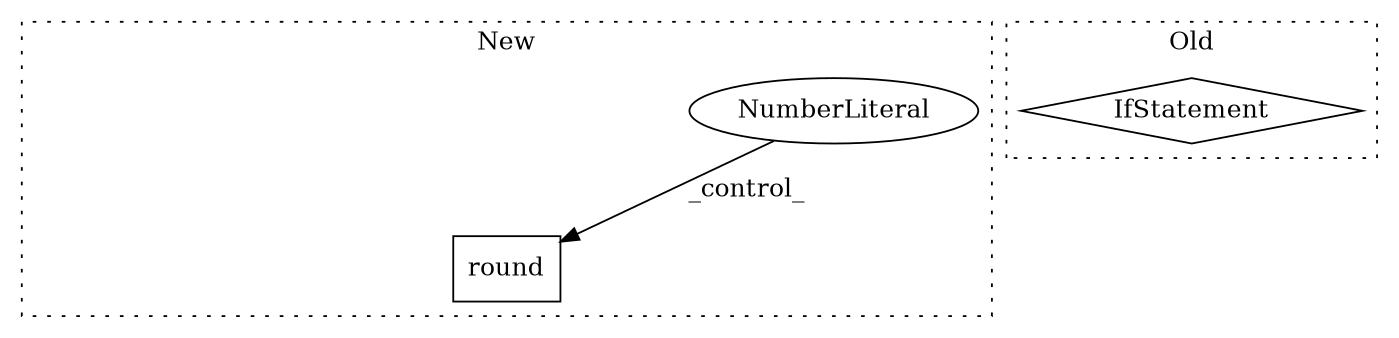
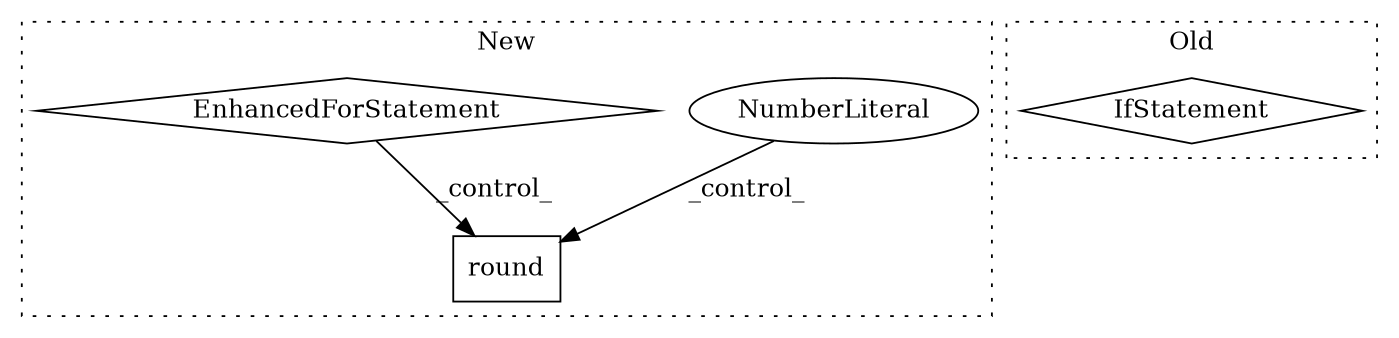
none -> (347, 111)
